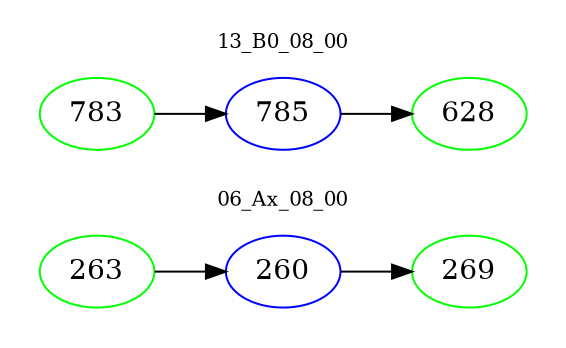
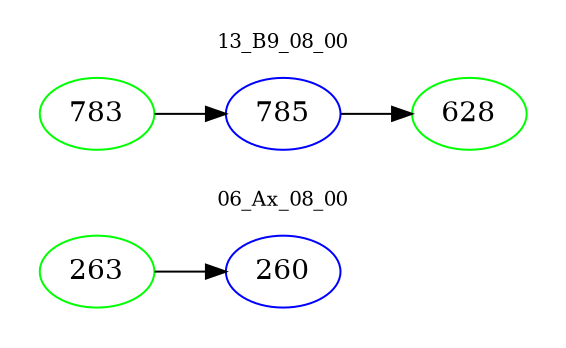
(283, 43) -> (283, 43)
(469, 272) -> none
